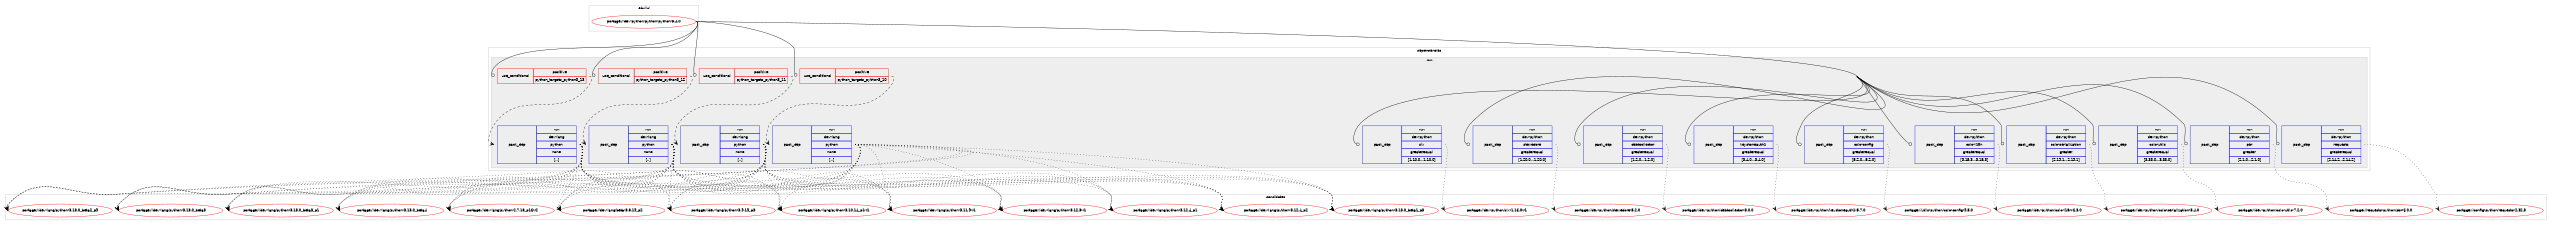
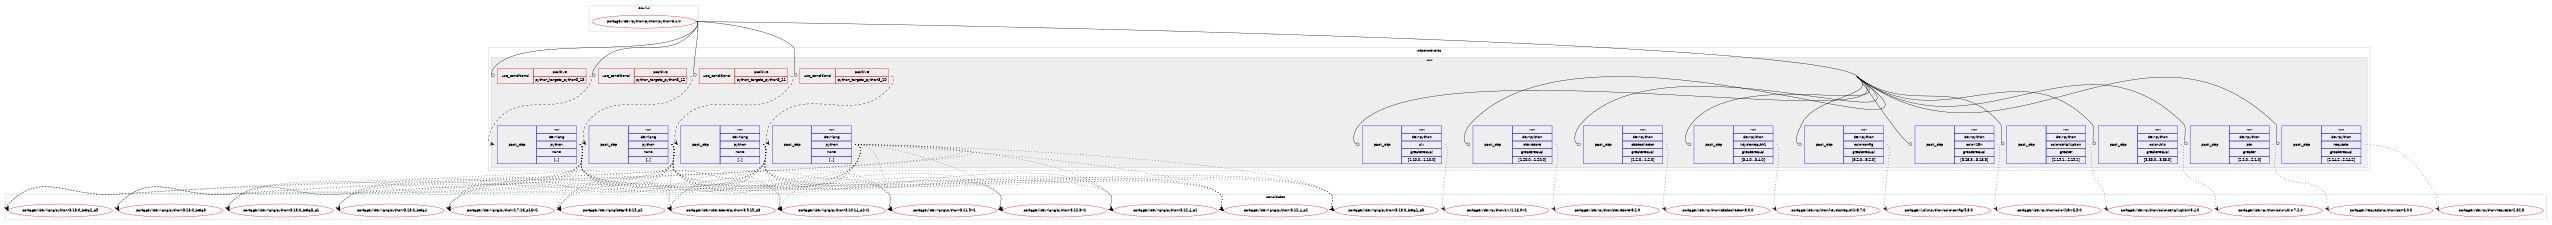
(723, 211) -> (723, 211)
(2491, 211) -> (2491, 211)
